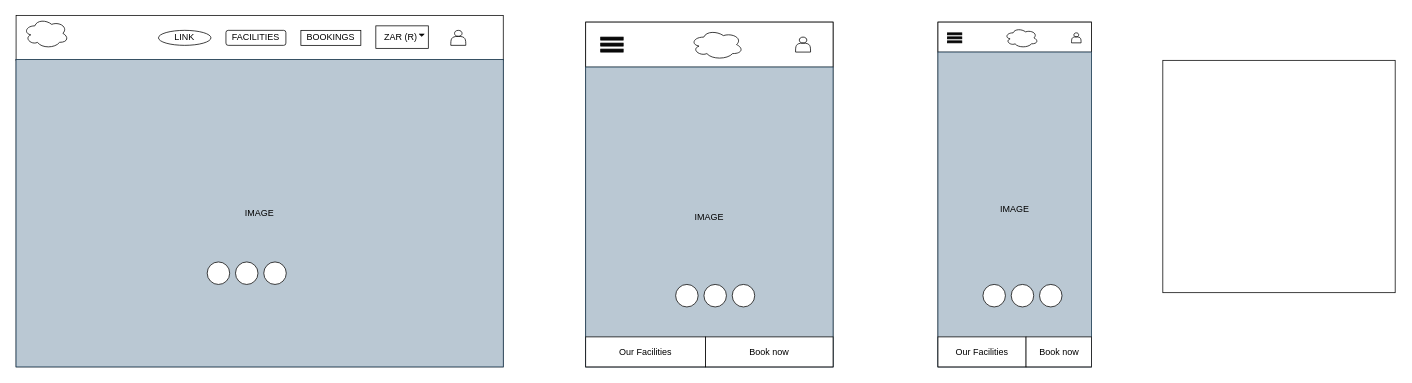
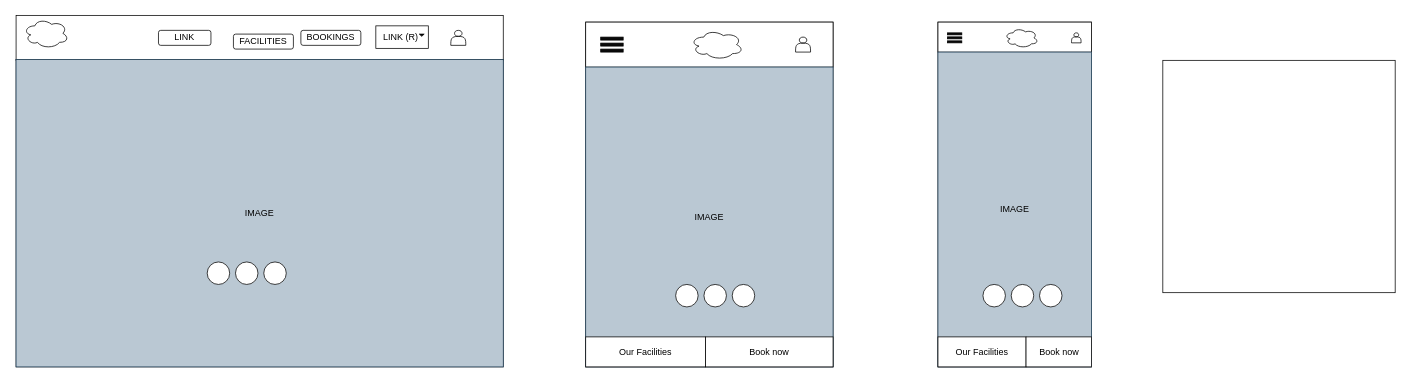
(402, 37) -> (402, 37)
(184, 38) -> (184, 38)
(255, 38) -> (263, 42)
(330, 38) -> (330, 38)
